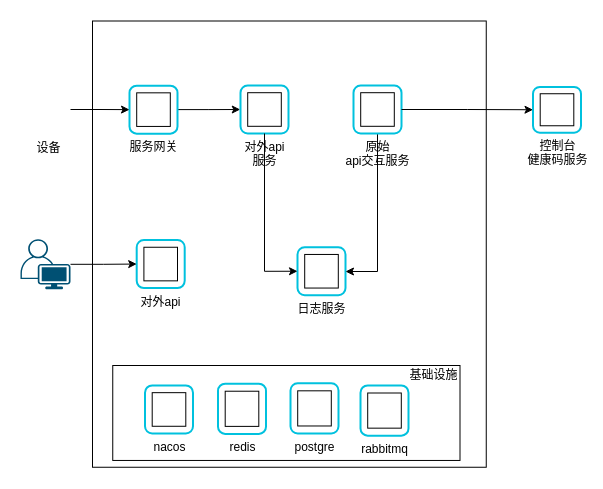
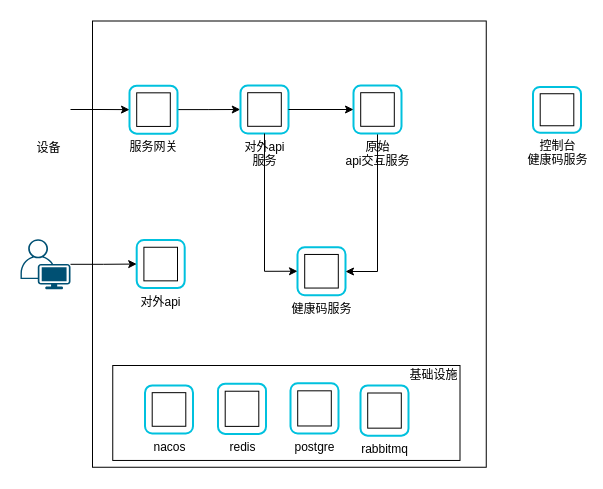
none -> (318, 110)
(464, 110) -> none
(322, 310) -> (322, 310)
